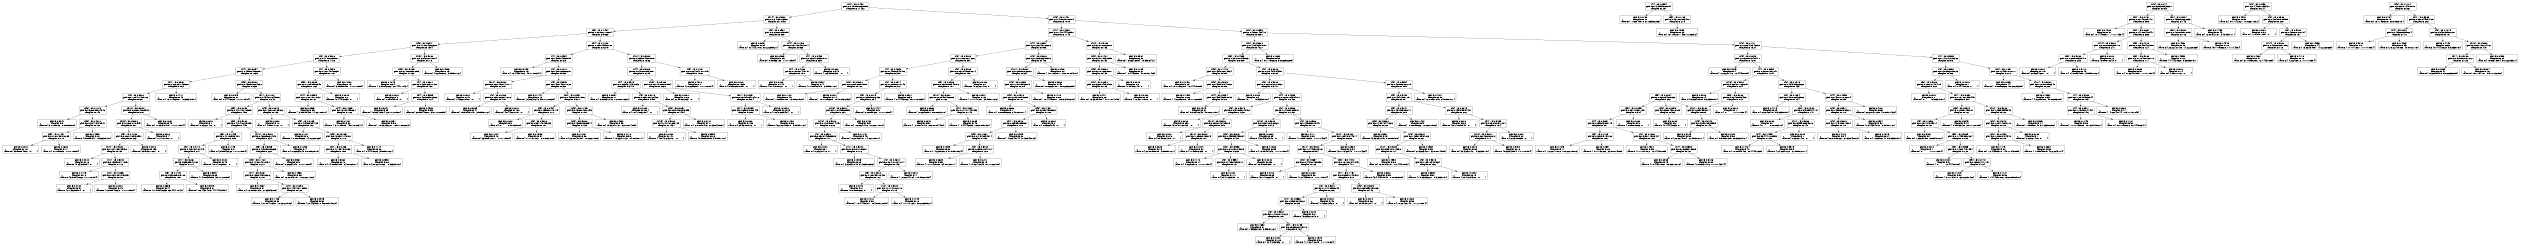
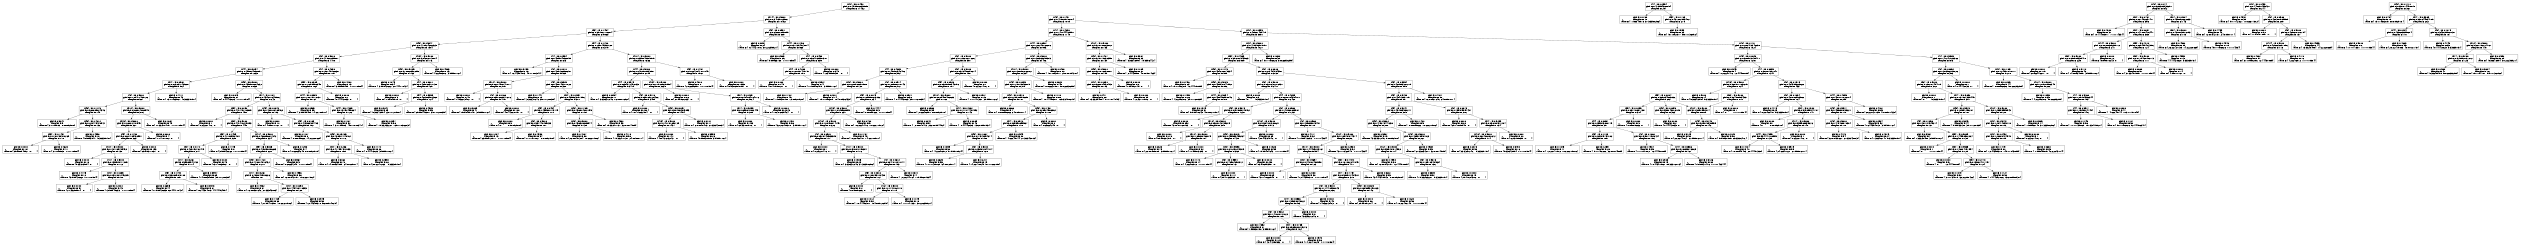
(958, 13) -> none
(257, 175) -> (257, 175)
